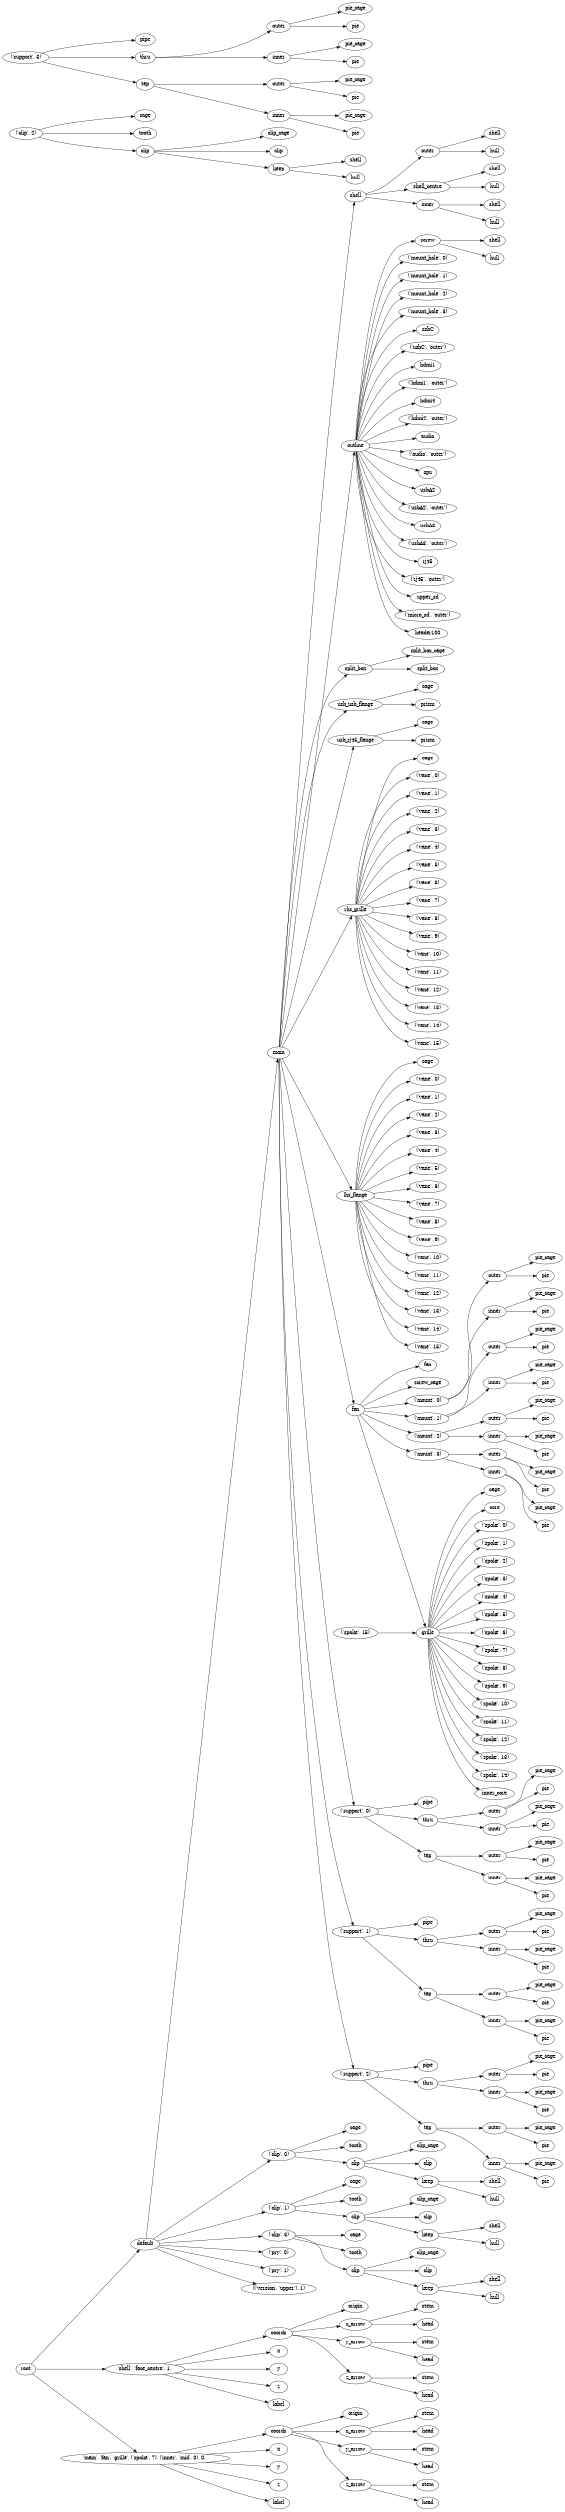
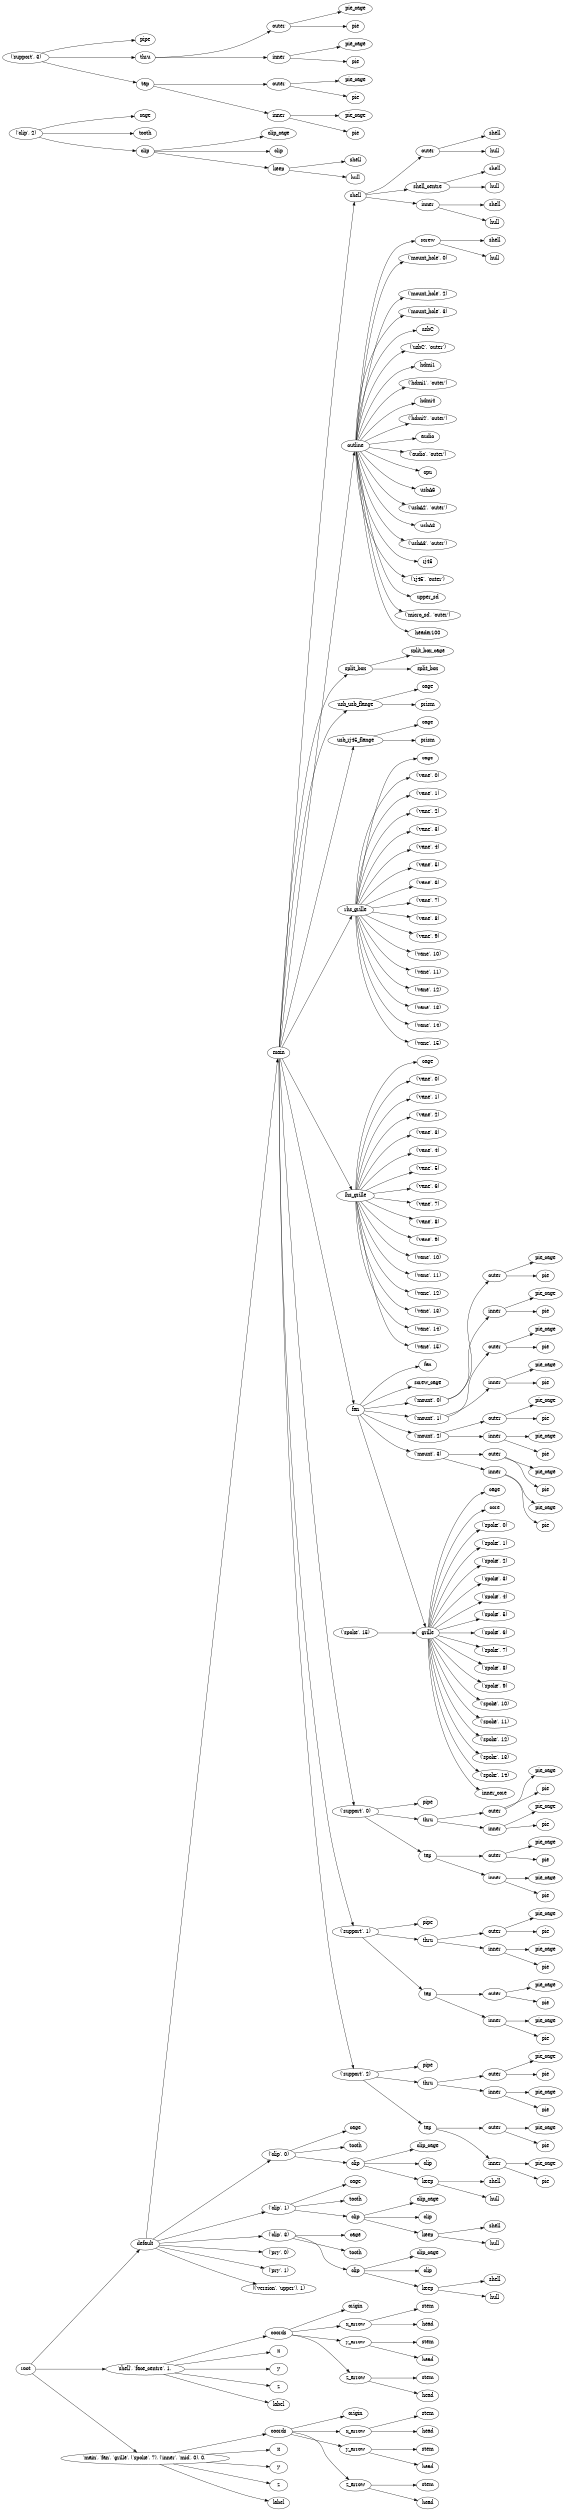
(428, 276) -> none
(428, 491) -> (428, 491)
(355, 1196) -> (355, 1196)
